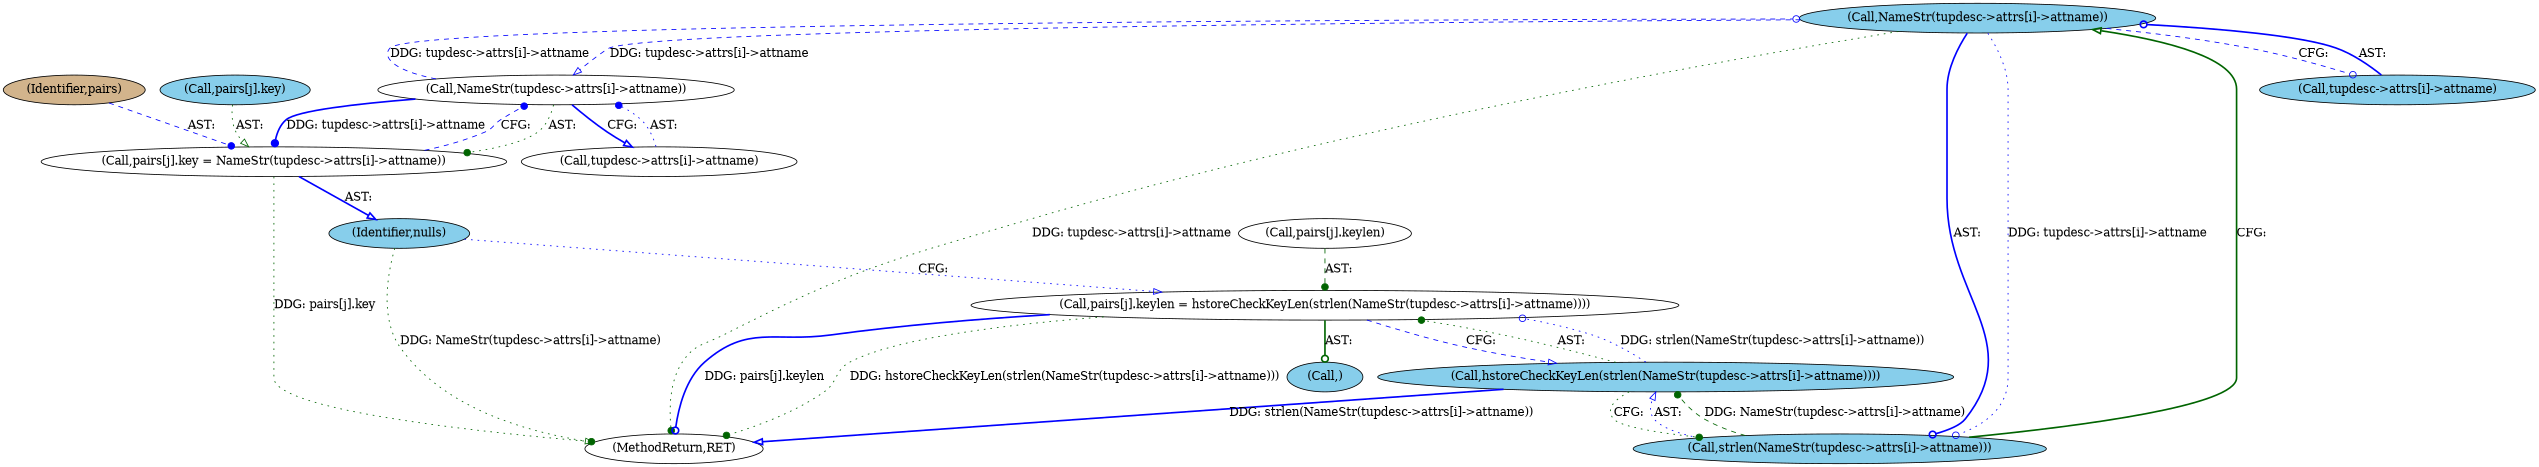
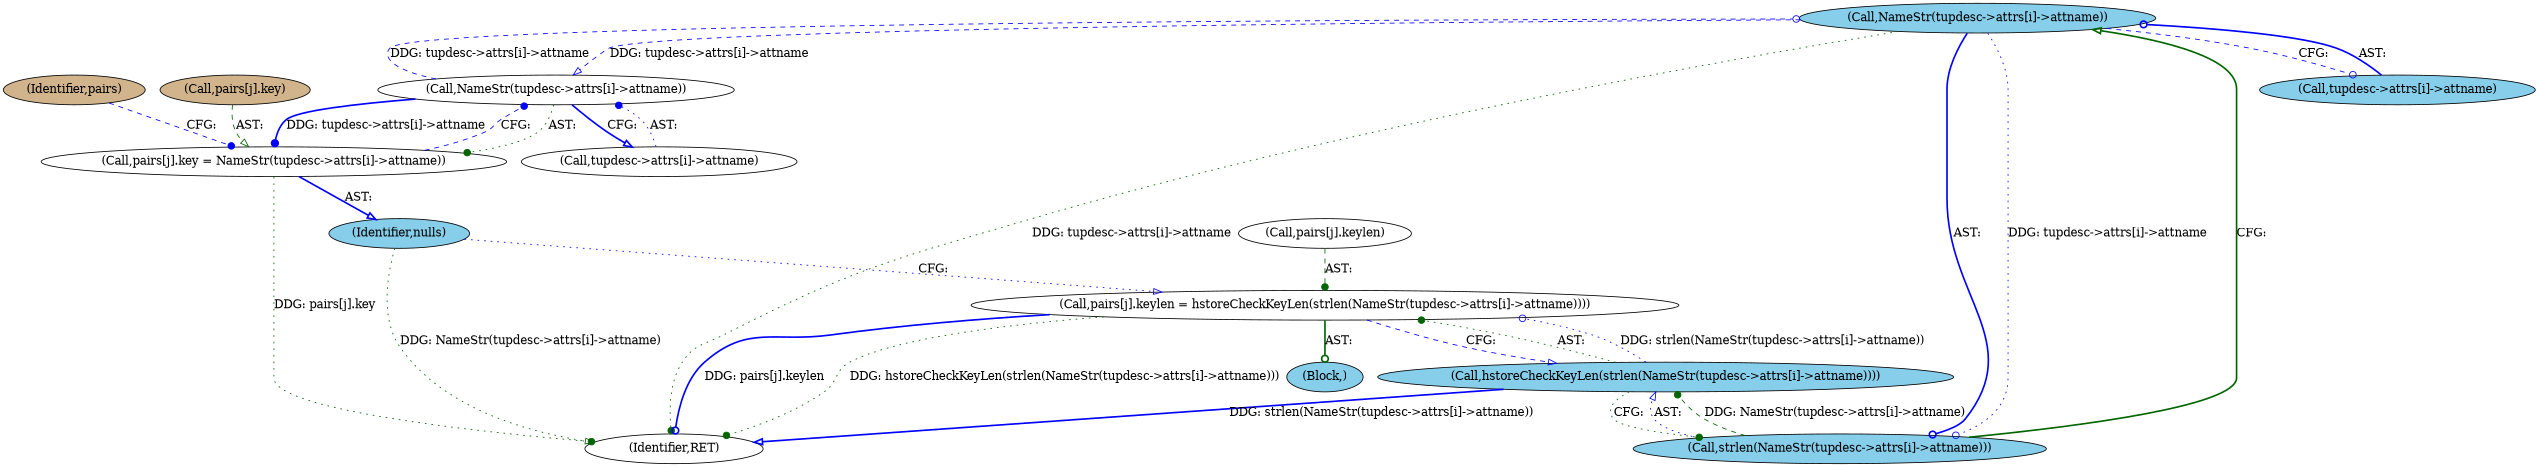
(235, 90) -> (235, 90)
(233, 124) -> (233, 124)
(203, 126) -> (203, 126)
(1325, 377) -> (1325, 377)
(674, 449) -> (674, 449)
